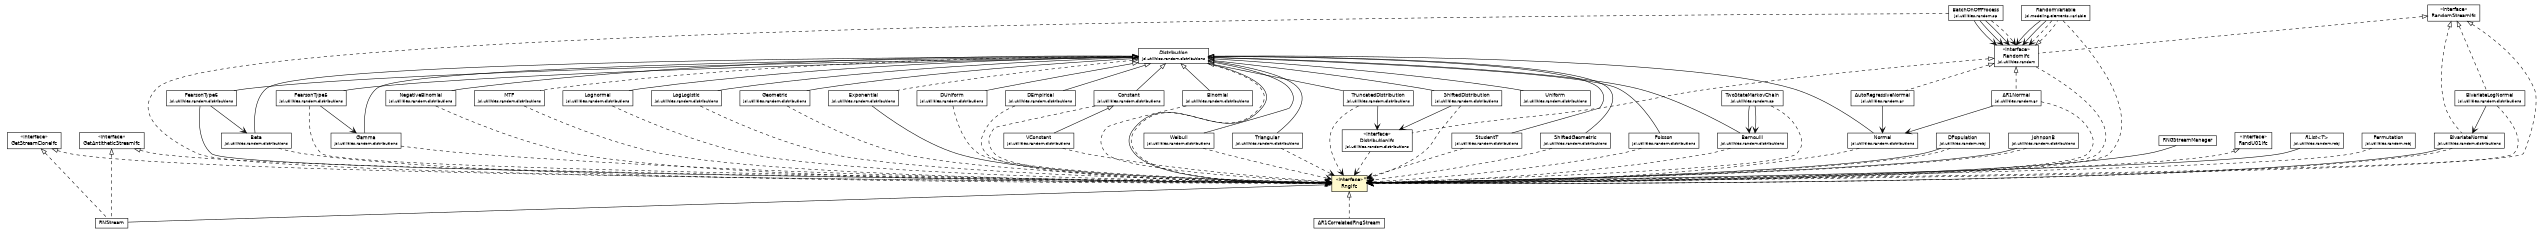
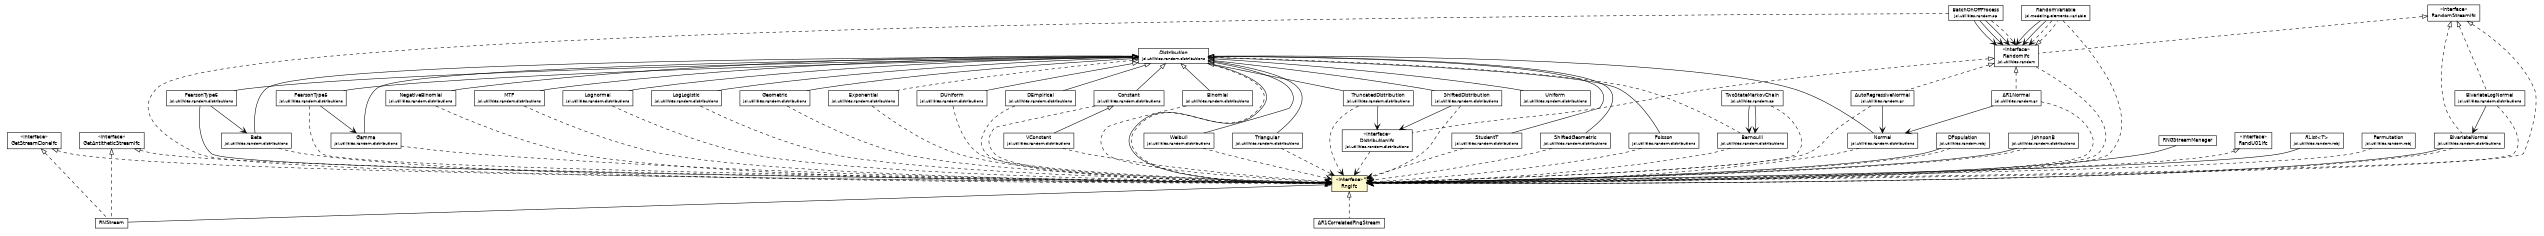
(1482, 70) -> (1482, 70)
(717, 72) -> (717, 72)
(987, 160) -> (987, 160)
none -> (1630, 172)
